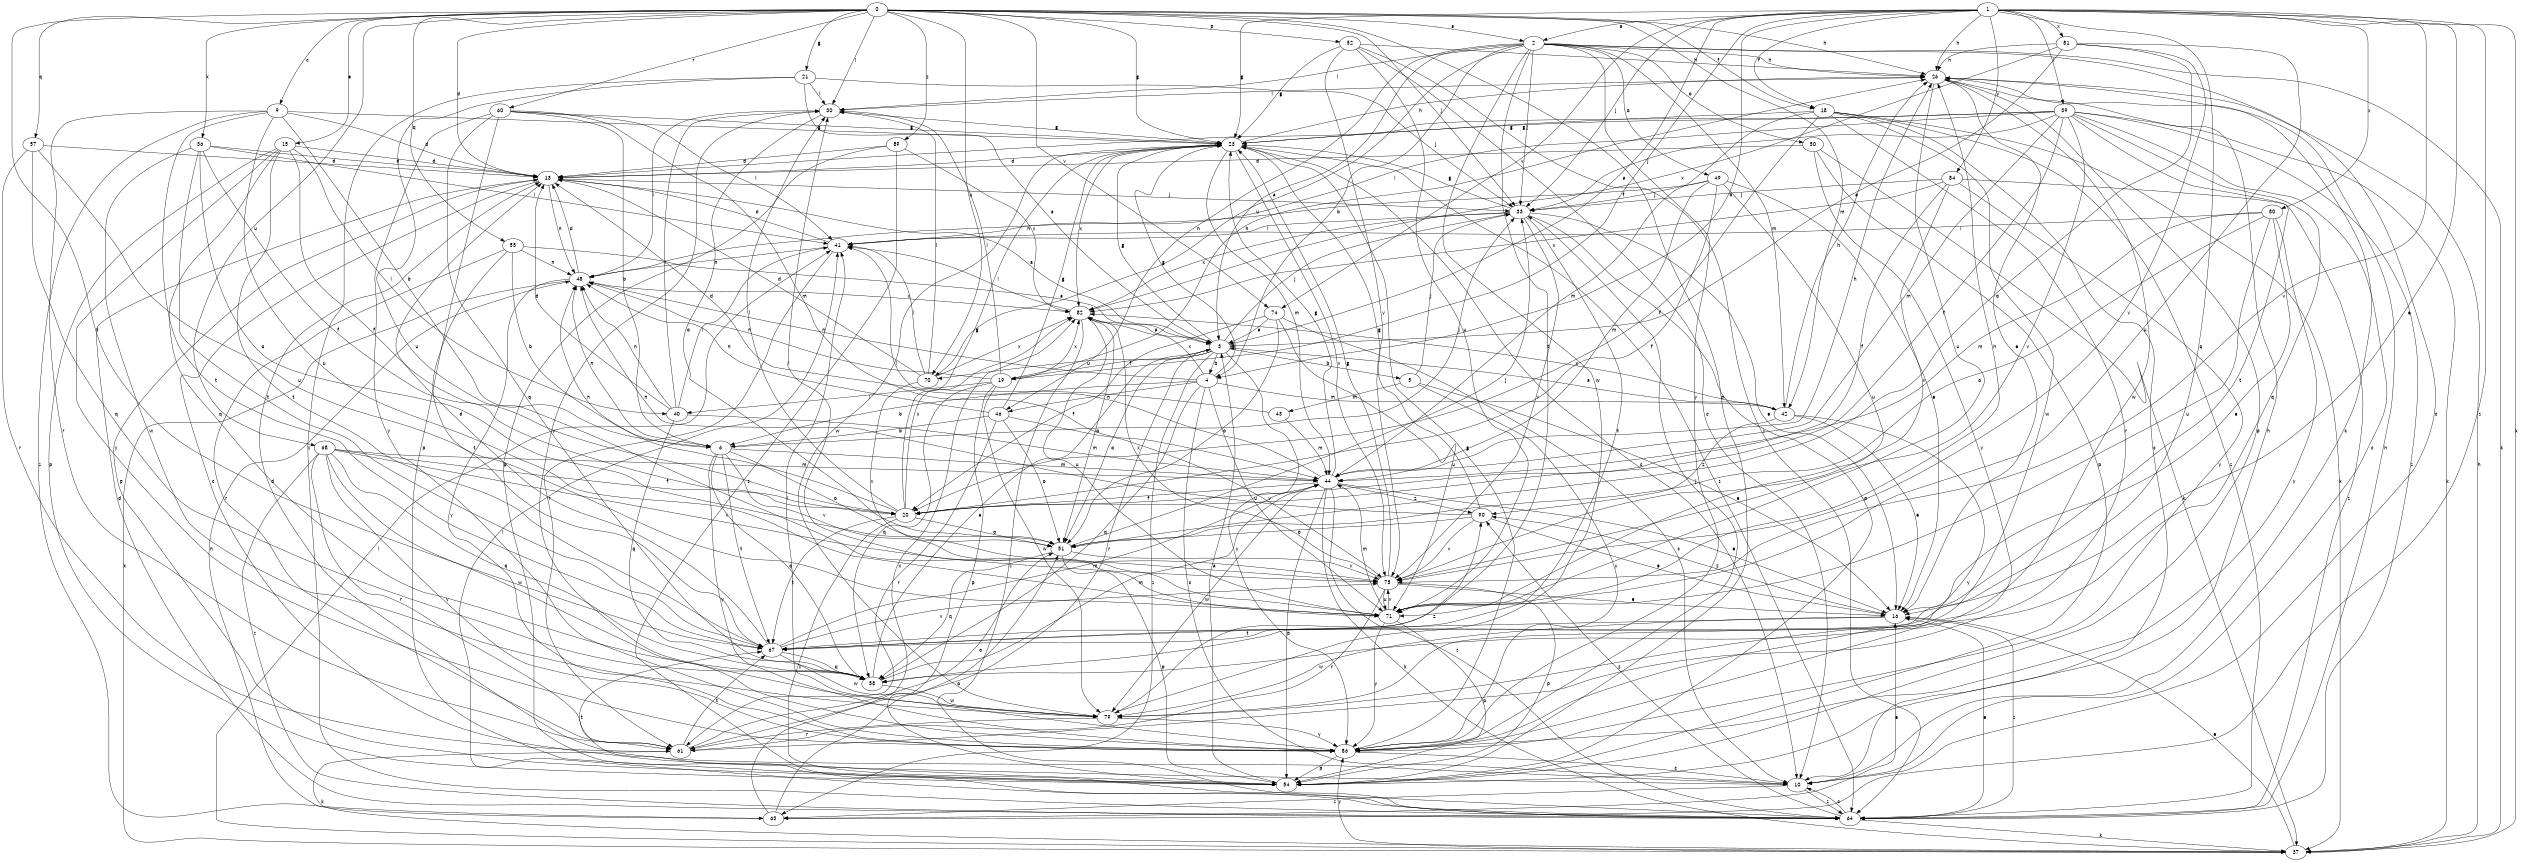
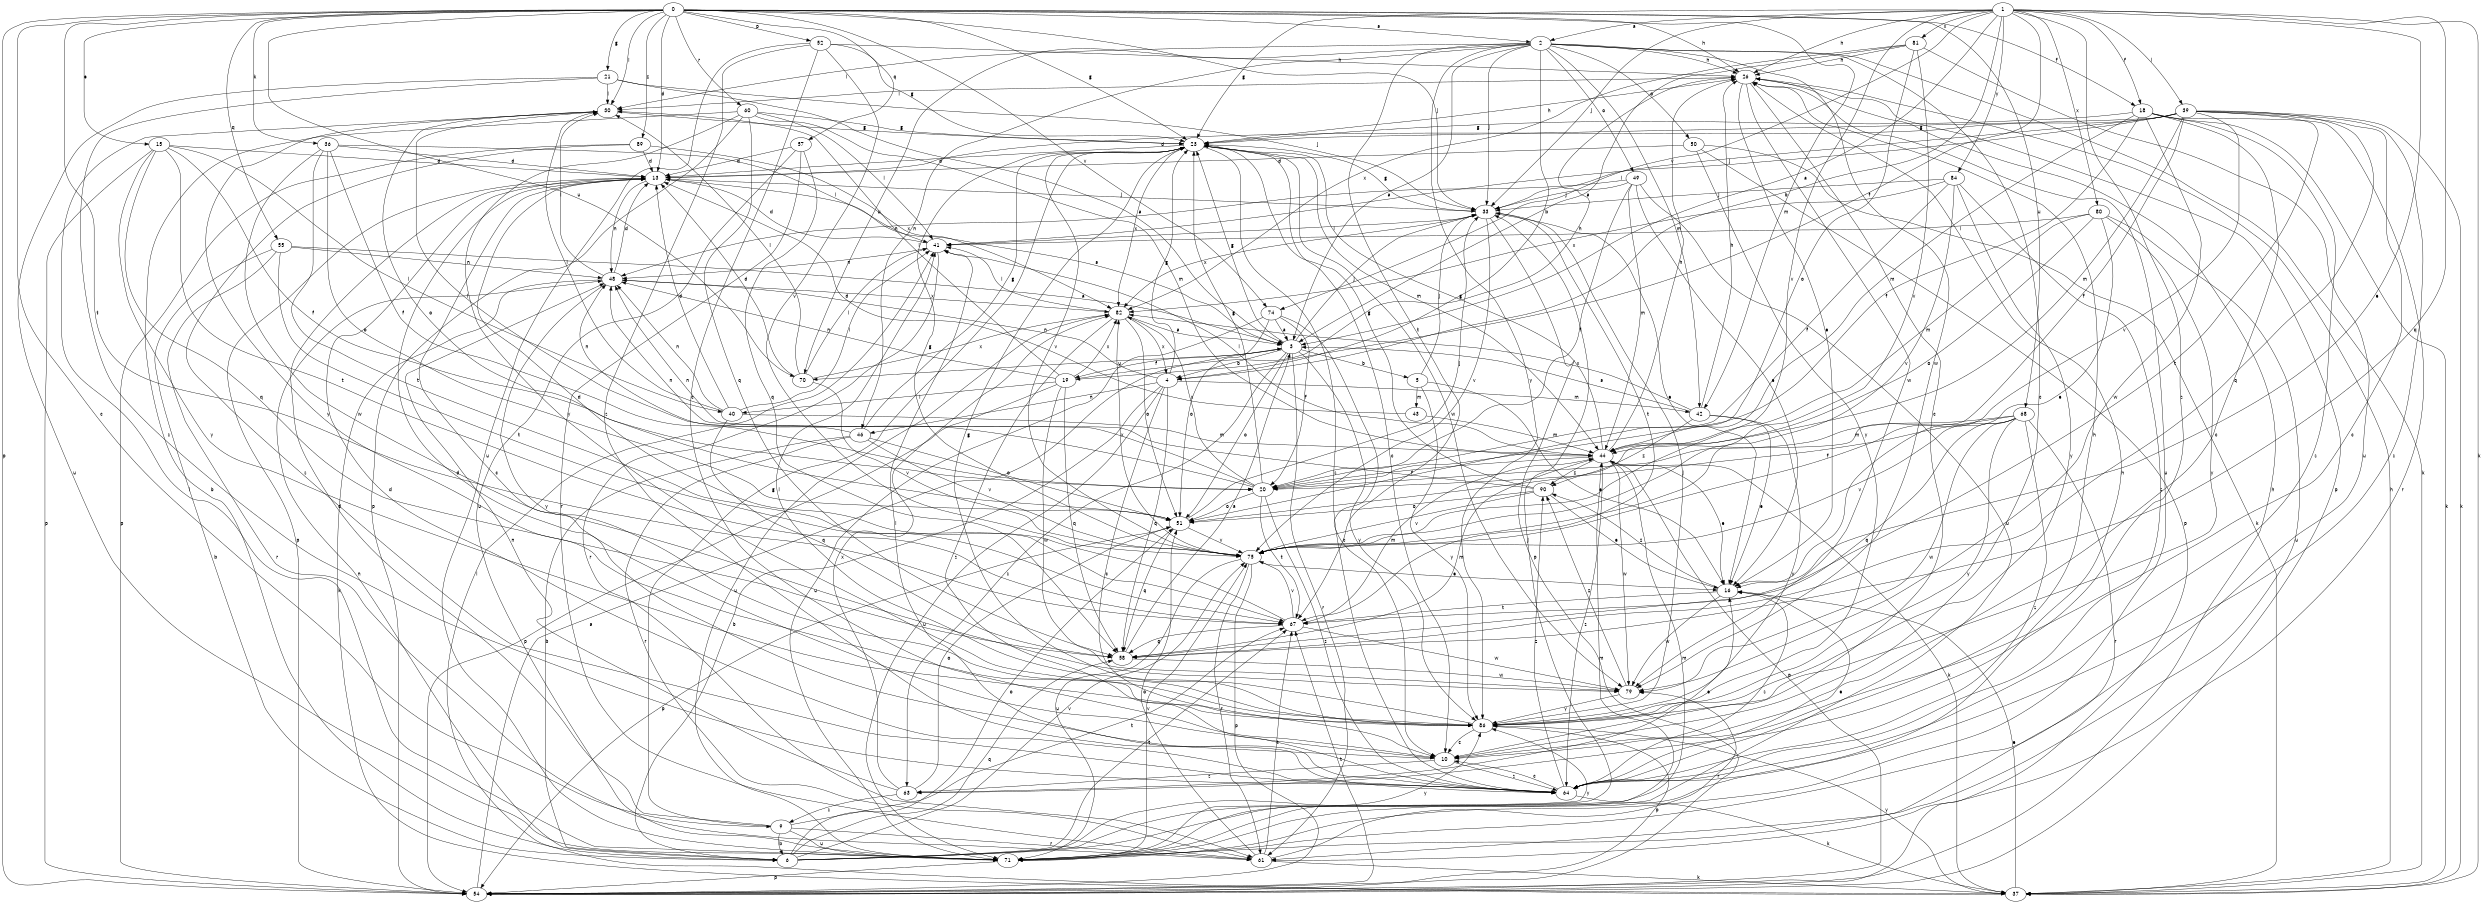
(1149, 333) -> (1154, 338)
(108, 711) -> (844, 803)
(925, 723) -> (1570, 816)
